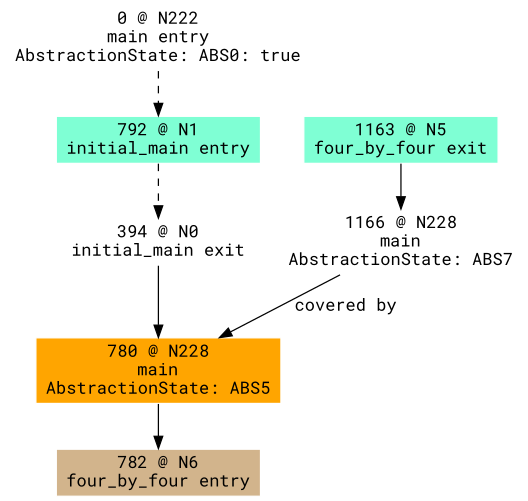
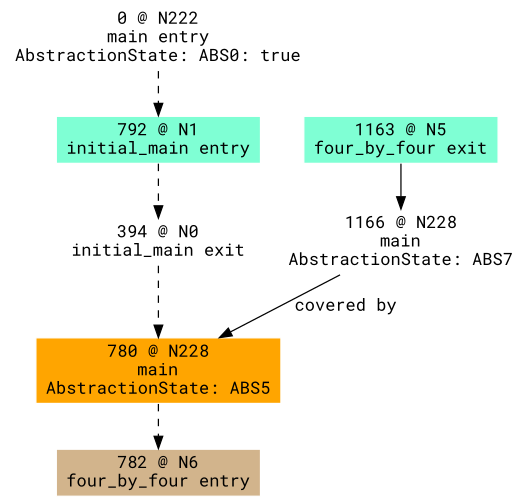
(158, 295) -> (158, 295)
(158, 420) -> (158, 420)
